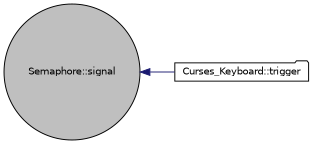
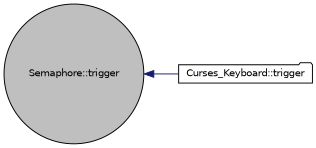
(72, 72) -> (74, 74)
